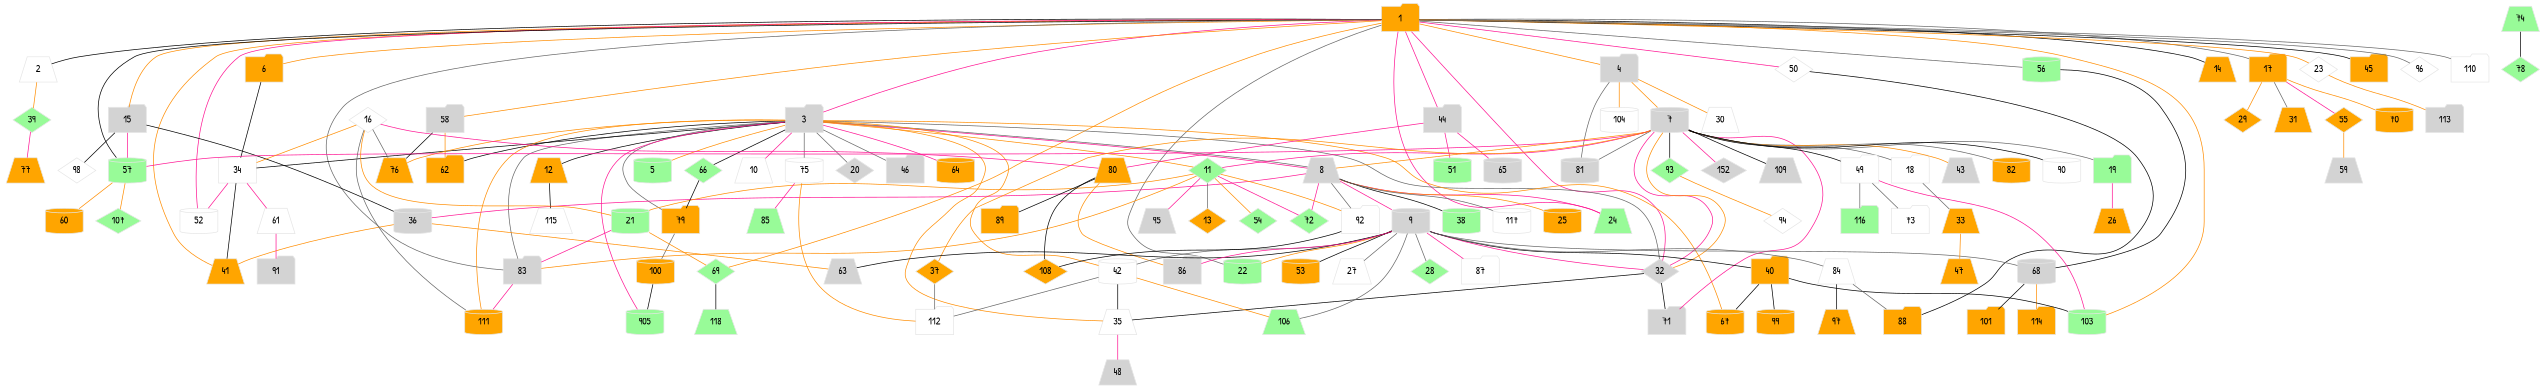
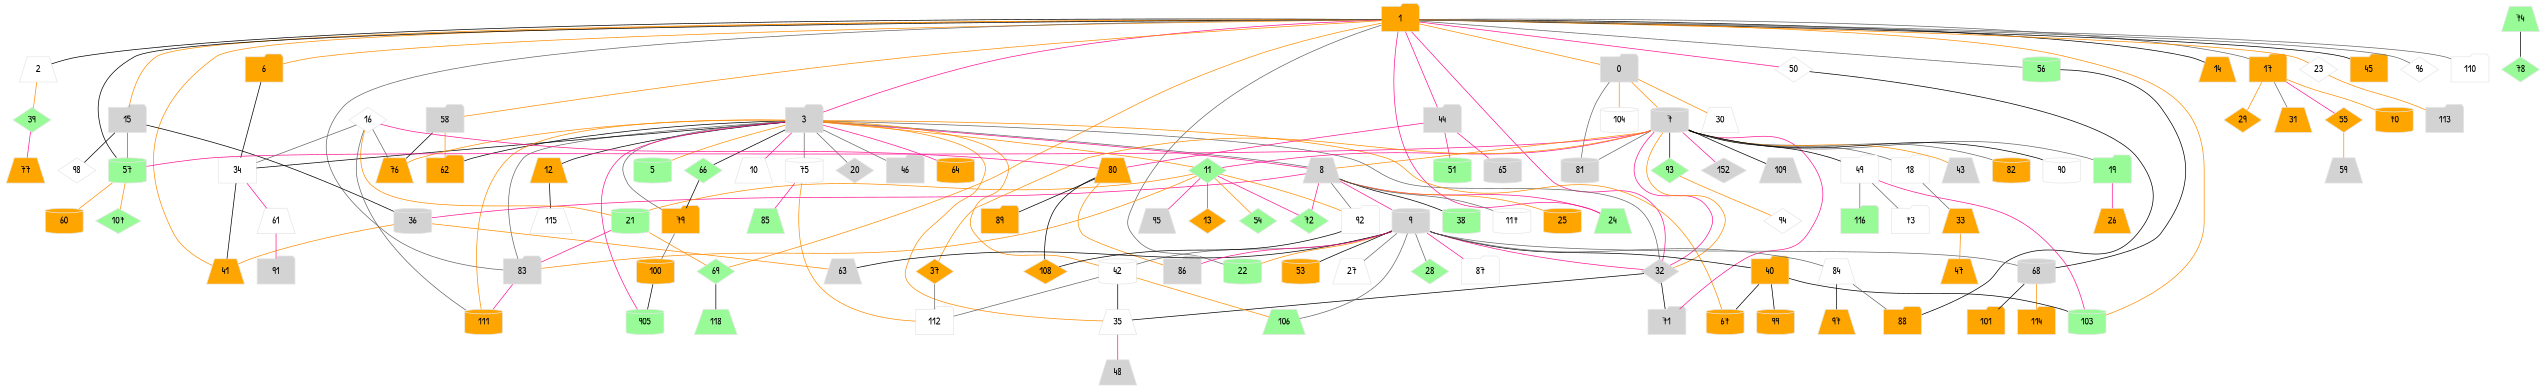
(1619, 69) -> (1619, 69)
(306, 144) -> (306, 144)
(199, 221) -> none
